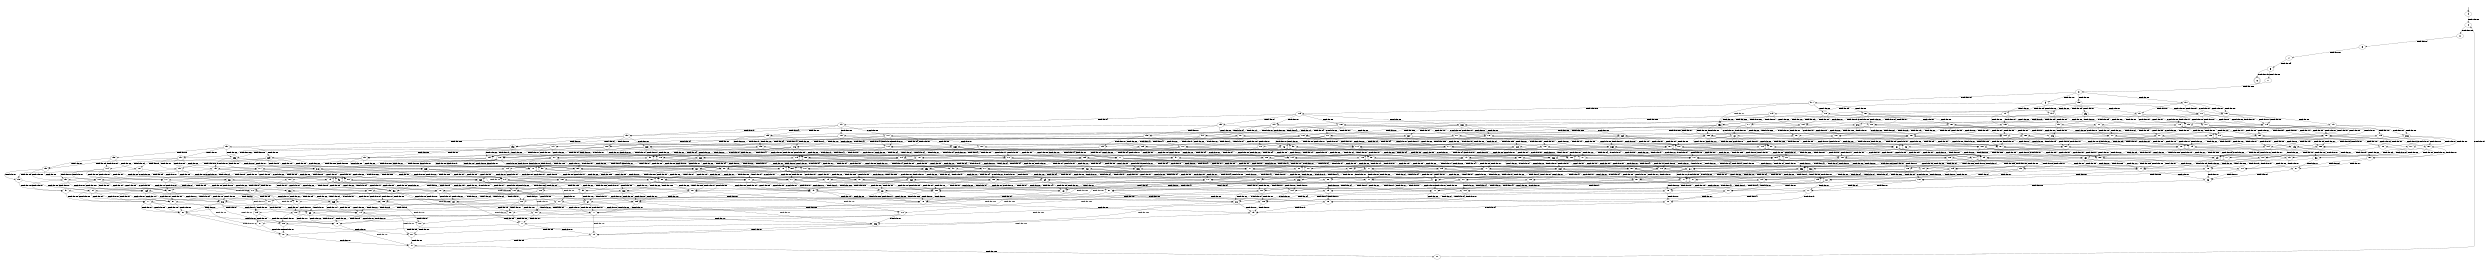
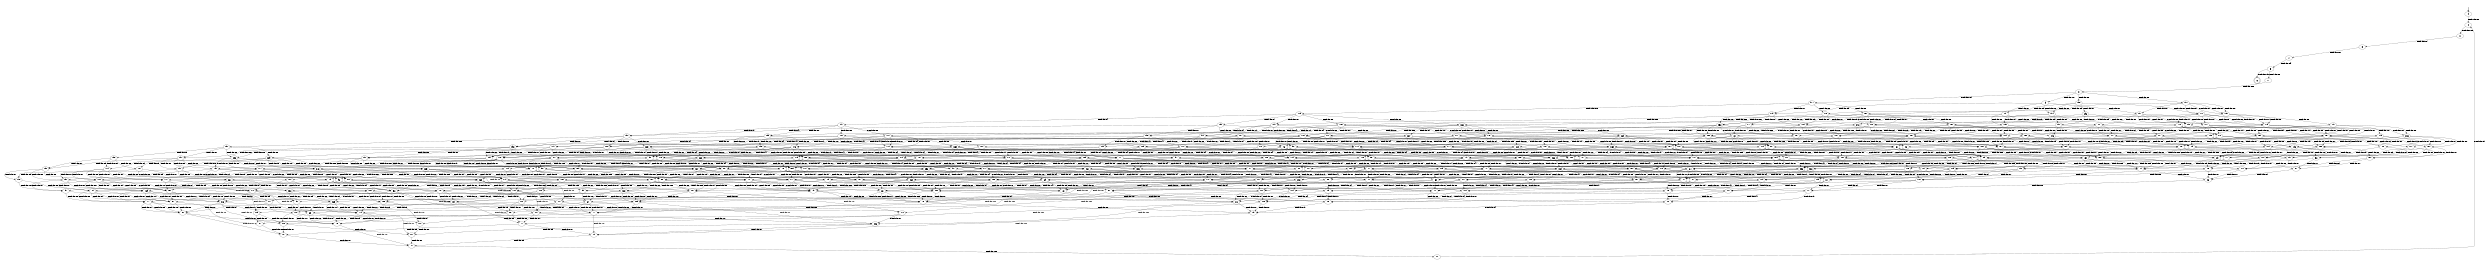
(1762, 106) -> (1792, 108)
(891, 174) -> (891, 174)
